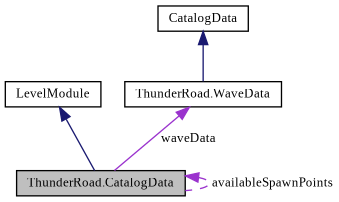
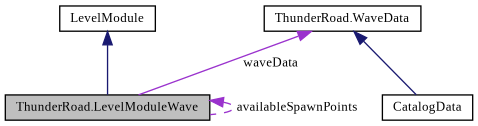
(203, 63) -> (390, 68)
(101, 183) -> (108, 108)
